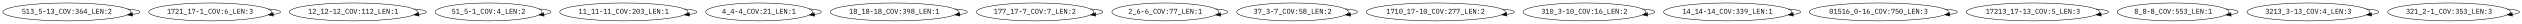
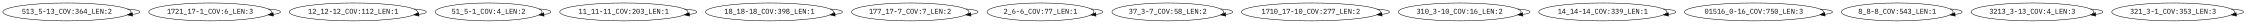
(759, 12) -> none
(2033, 12) -> none
(2173, 12) -> (1897, 12)
(2449, 12) -> (2173, 12)
